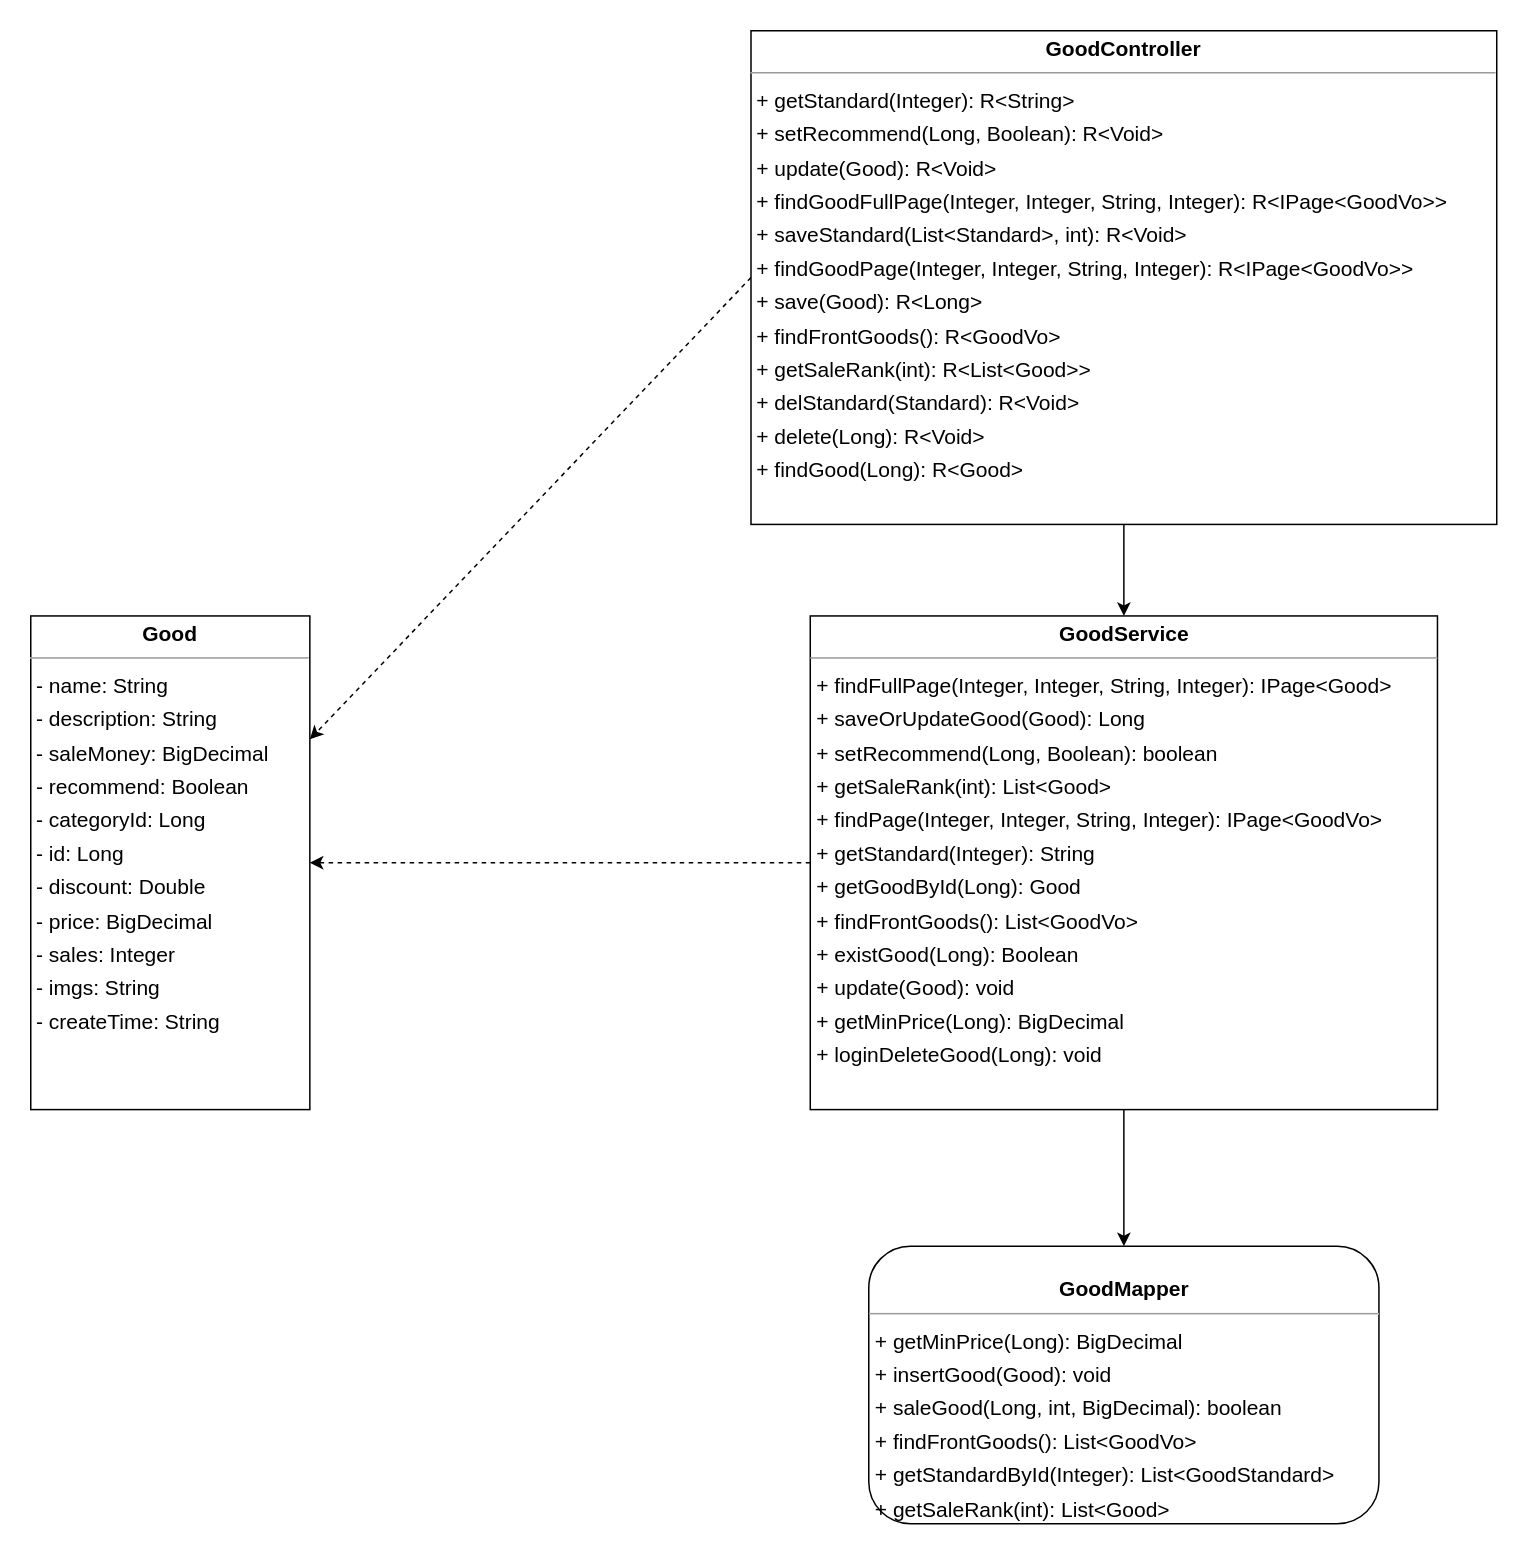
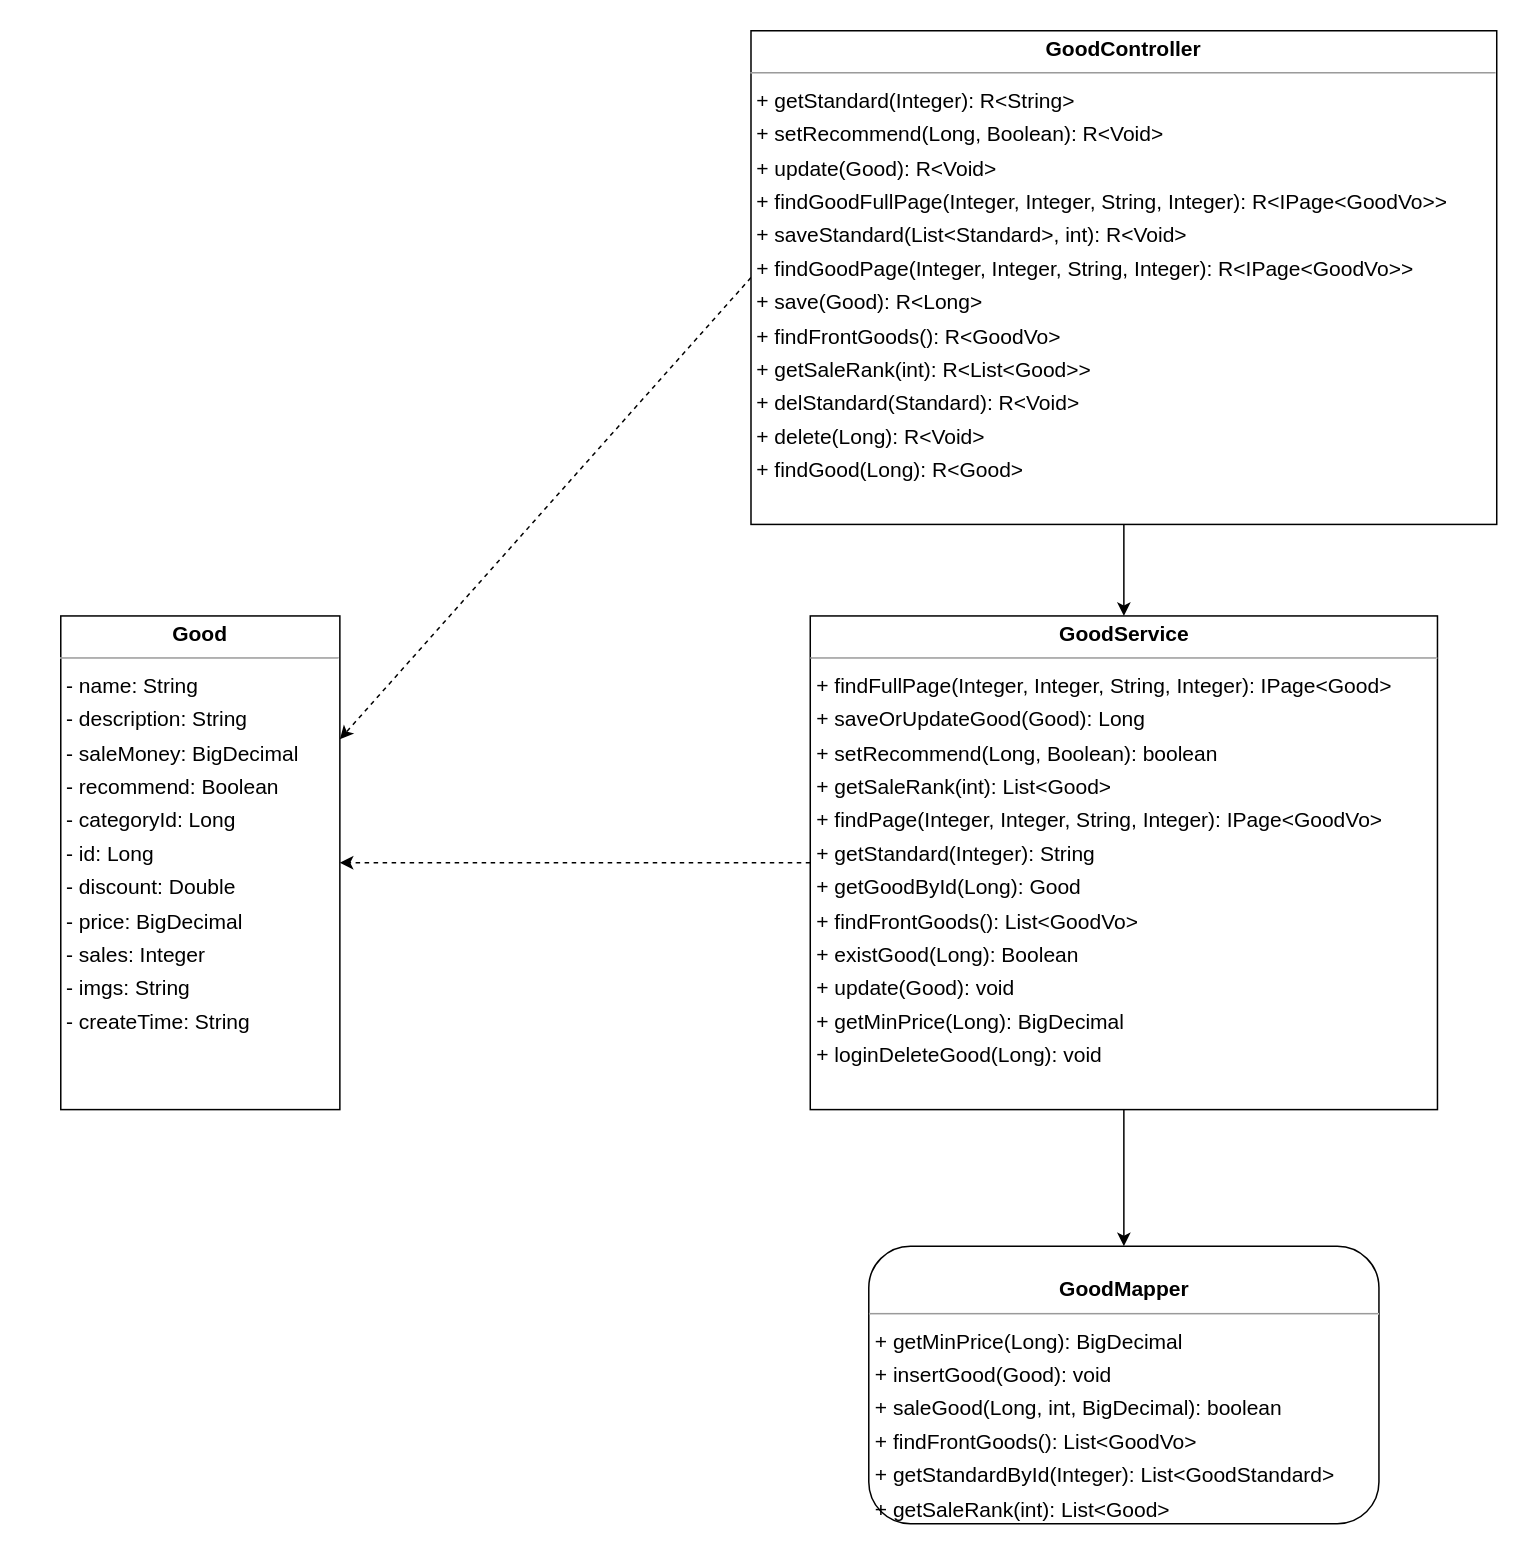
(170, 863) -> (200, 863)
